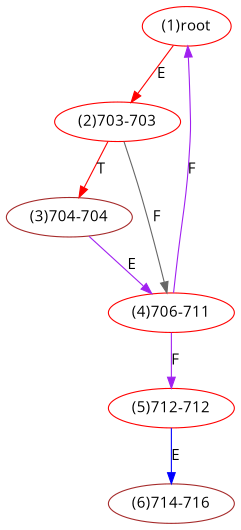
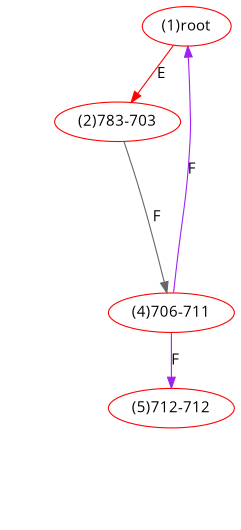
(118, 122) -> (118, 122)
(69, 217) -> none
(171, 504) -> none
